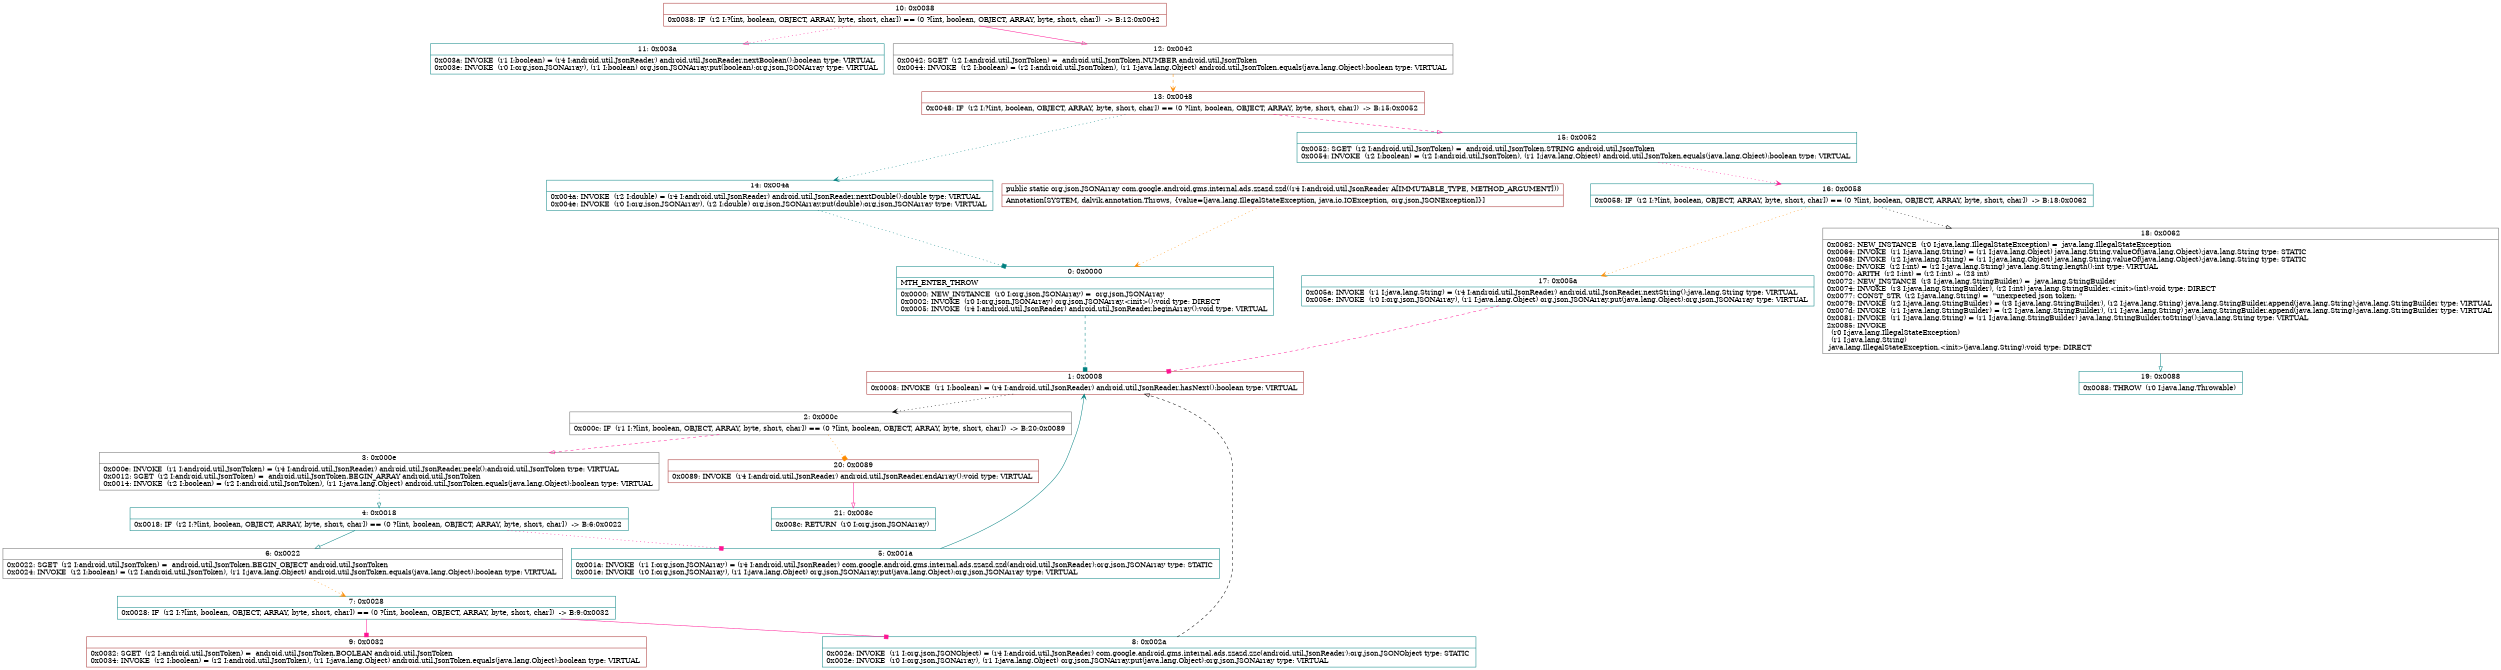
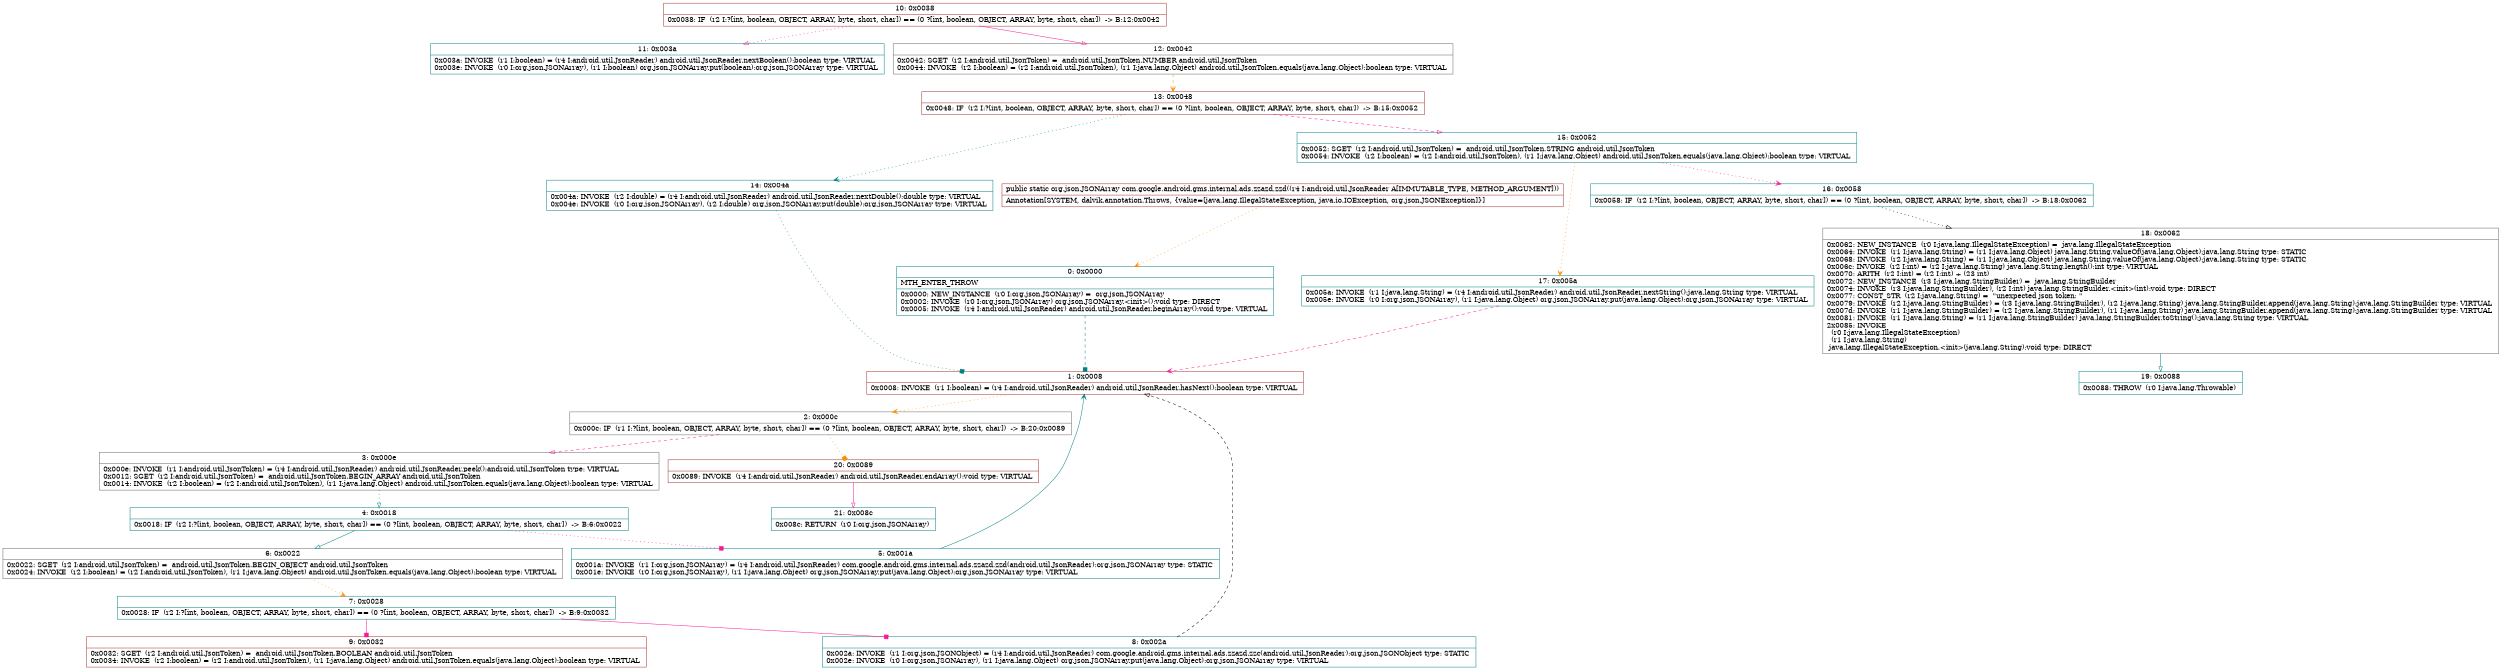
(910, 238) -> (847, 316)
(1708, 240) -> (1568, 217)
(1336, 342) -> (1336, 342)
(955, 403) -> (955, 403)
